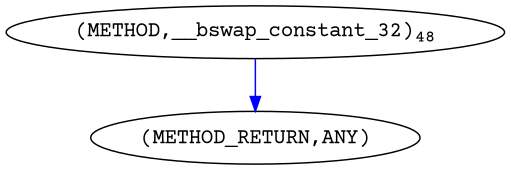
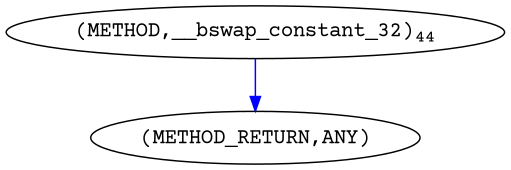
(425, 30) -> (425, 30)
